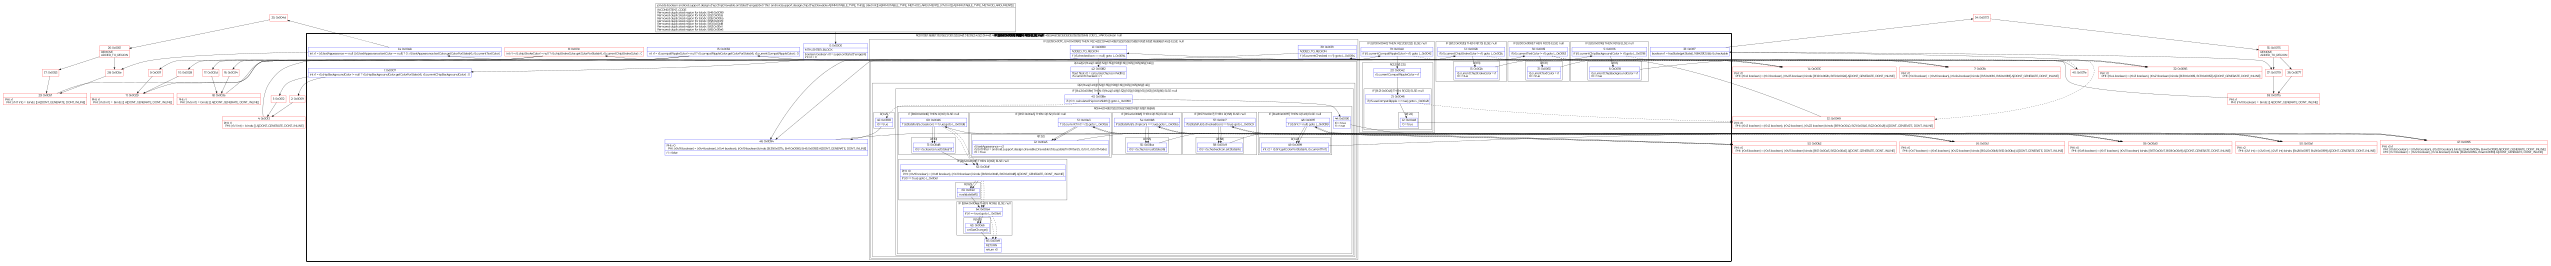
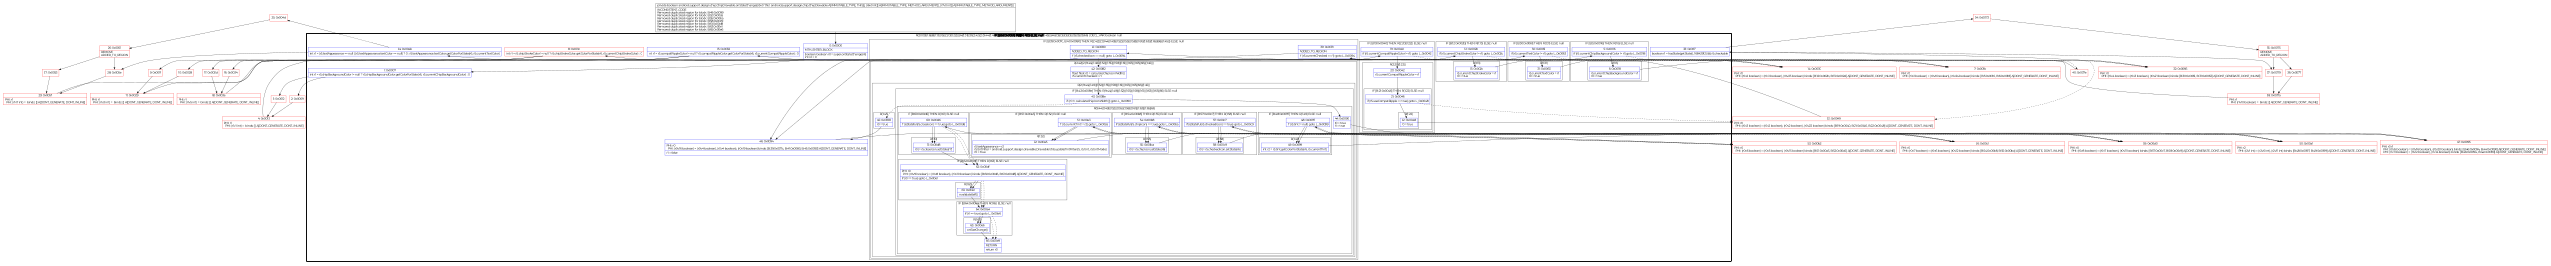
(1815, 60) -> (1714, 60)
